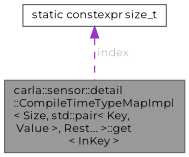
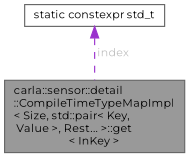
(95, 15) -> (95, 15)
